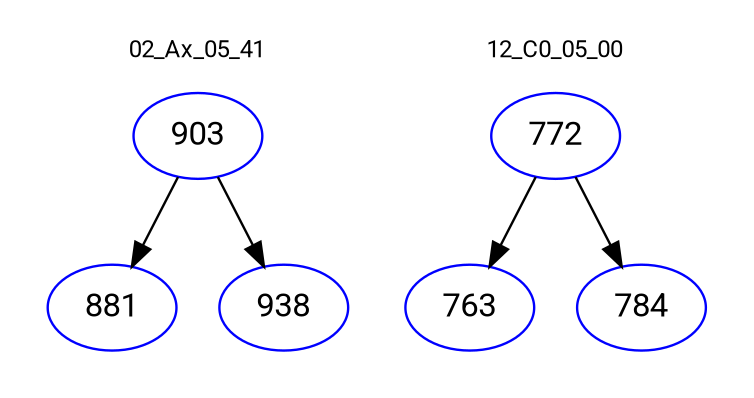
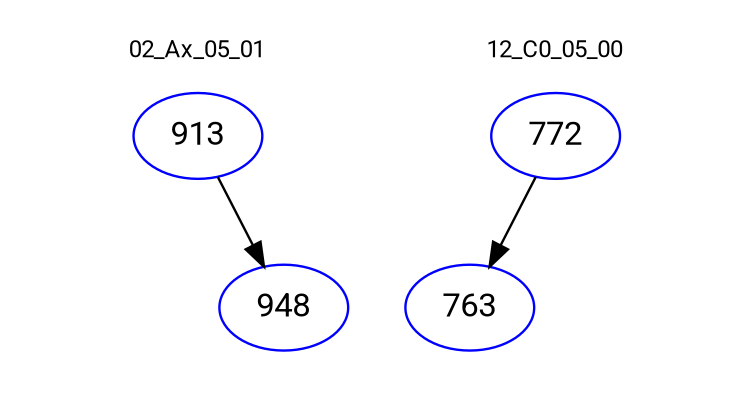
(198, 51) -> (198, 51)
(198, 136) -> (198, 136)
(112, 308) -> none
(284, 308) -> (284, 308)
(641, 308) -> none
